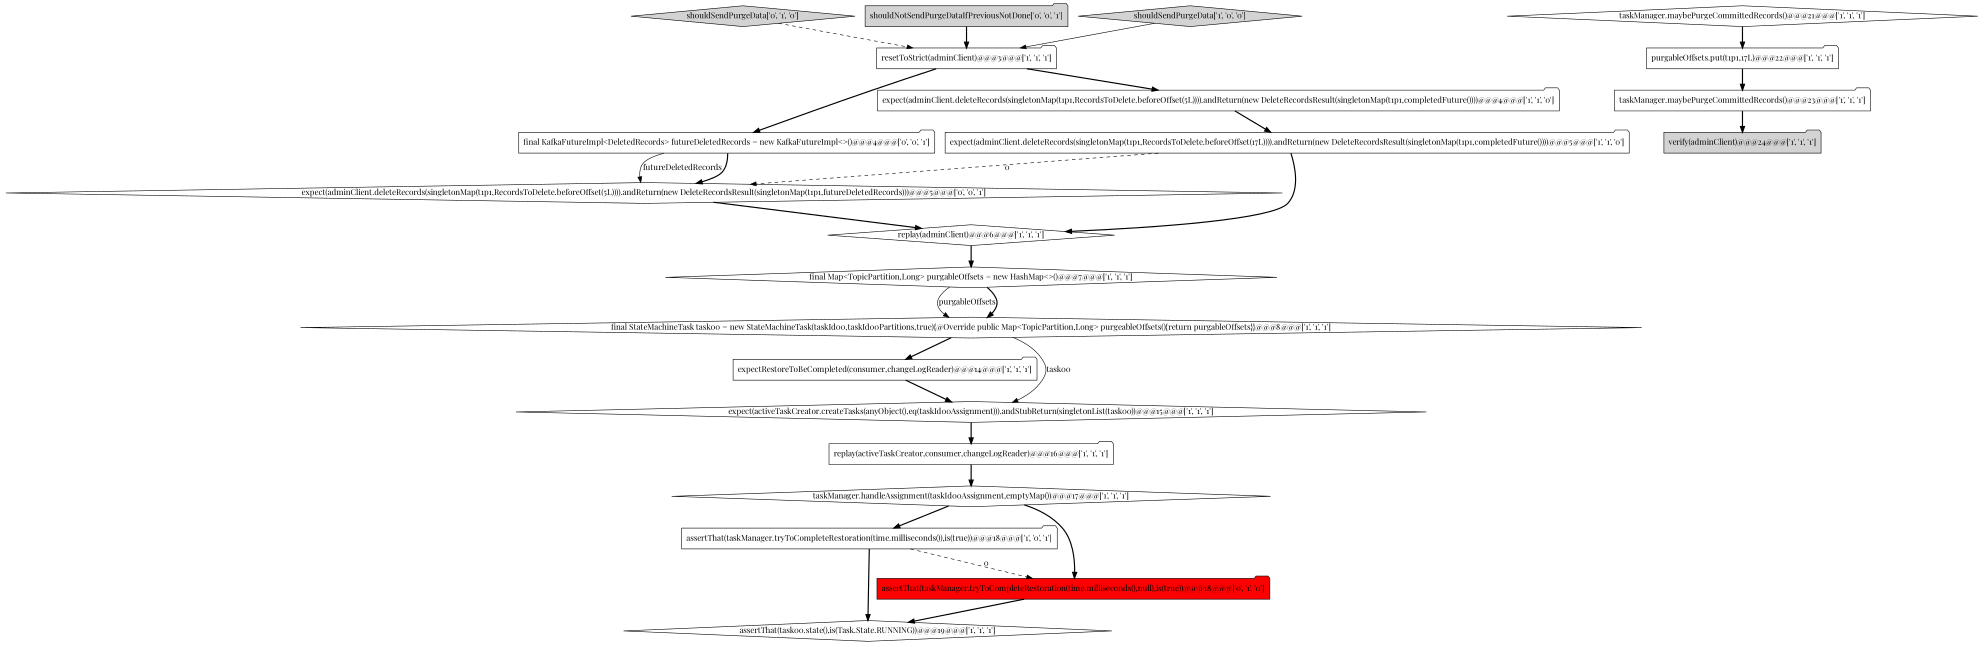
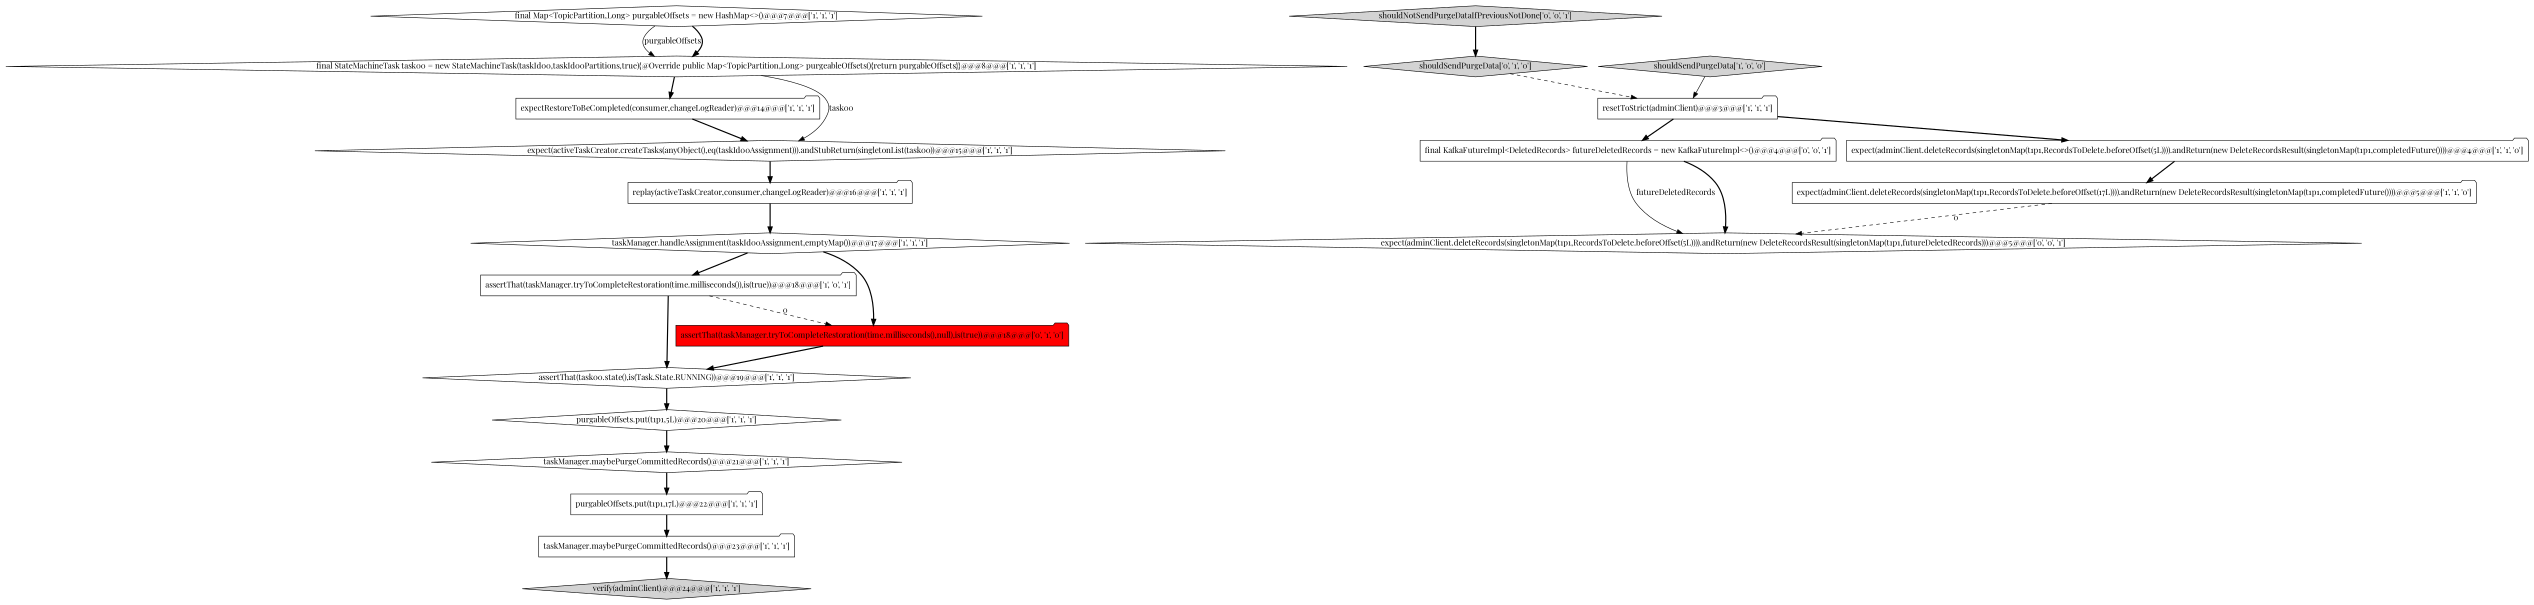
(967, 16) -> (1476, 16)
(967, 34) -> (1476, 38)
(1742, 143) -> (667, 589)
(971, 235) -> none
none -> (667, 420)
